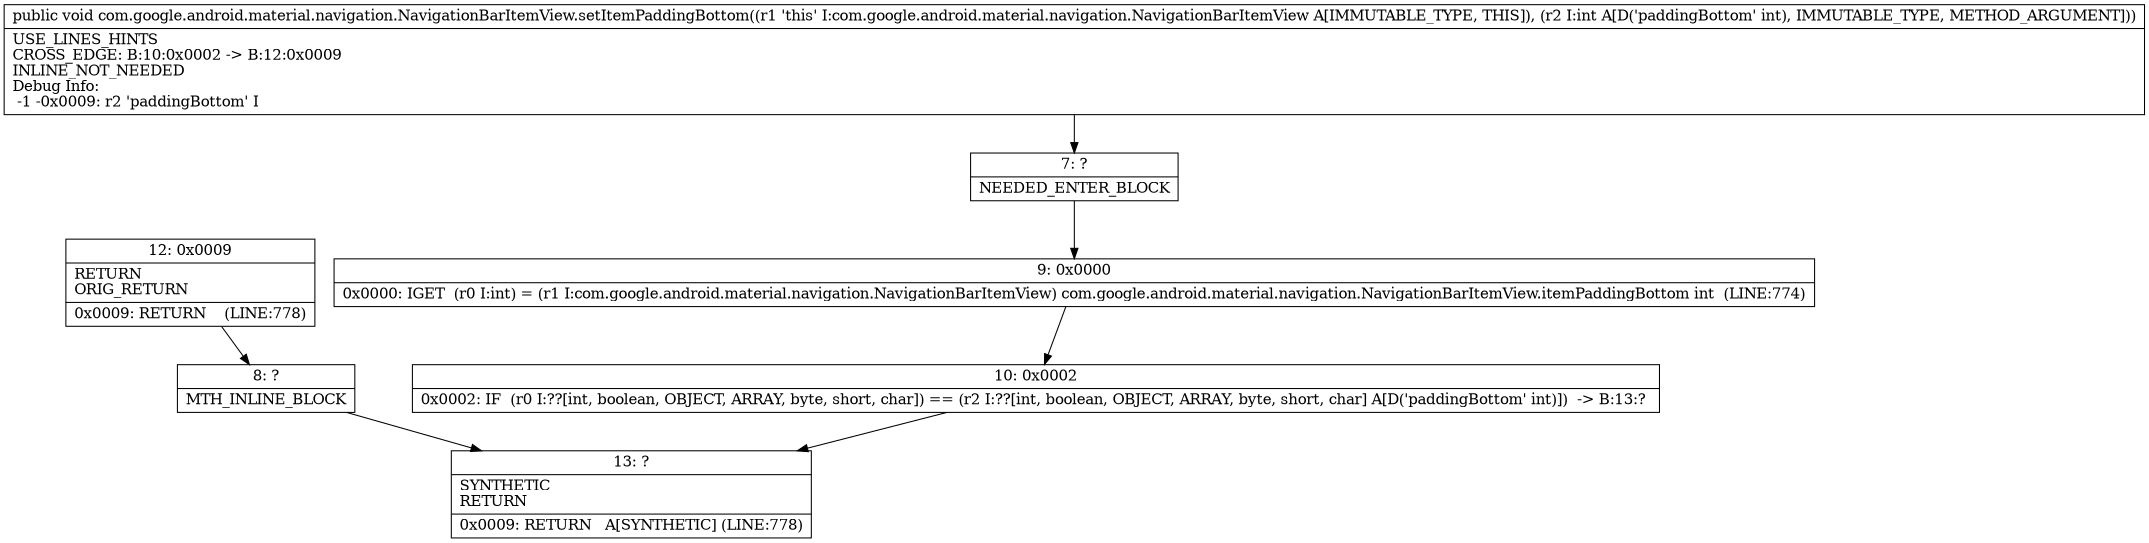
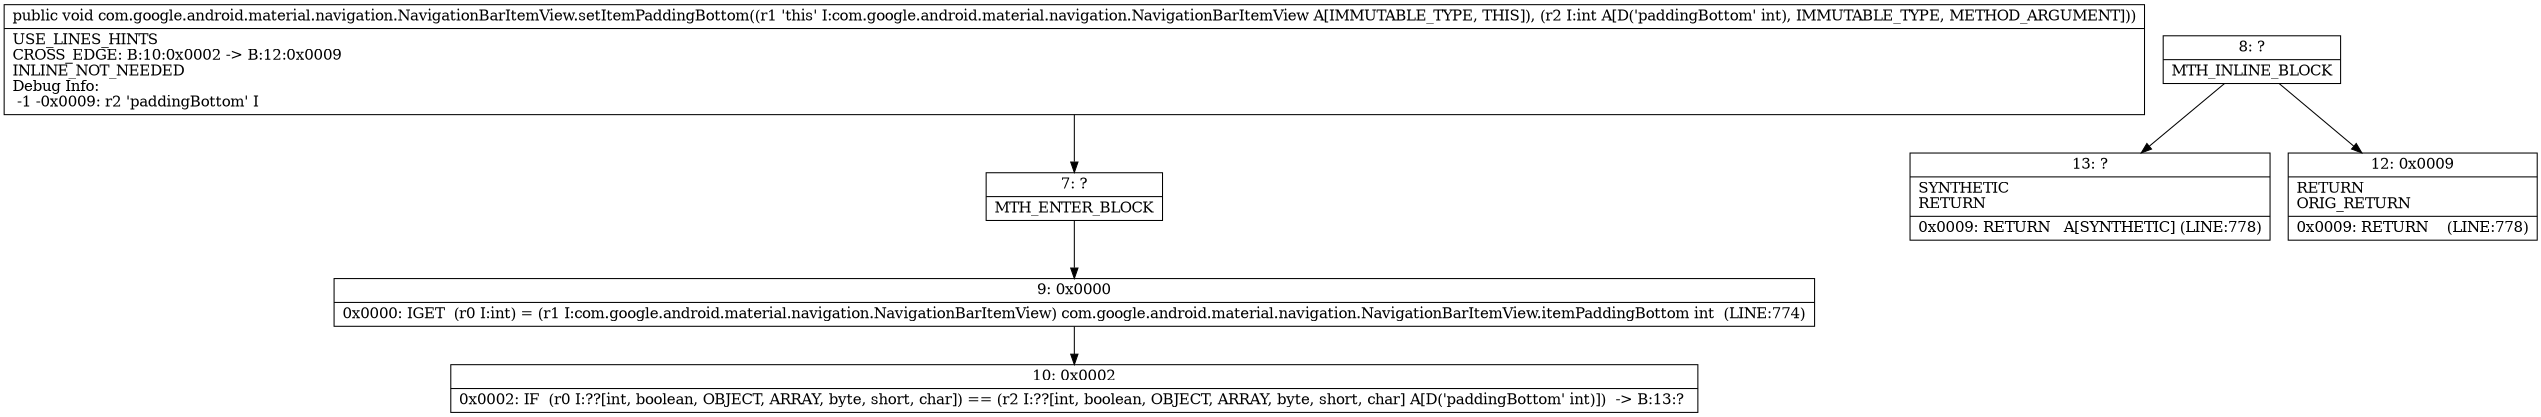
(1074, 188) -> (1074, 208)
(232, 341) -> (2316, 115)
(877, 430) -> none
